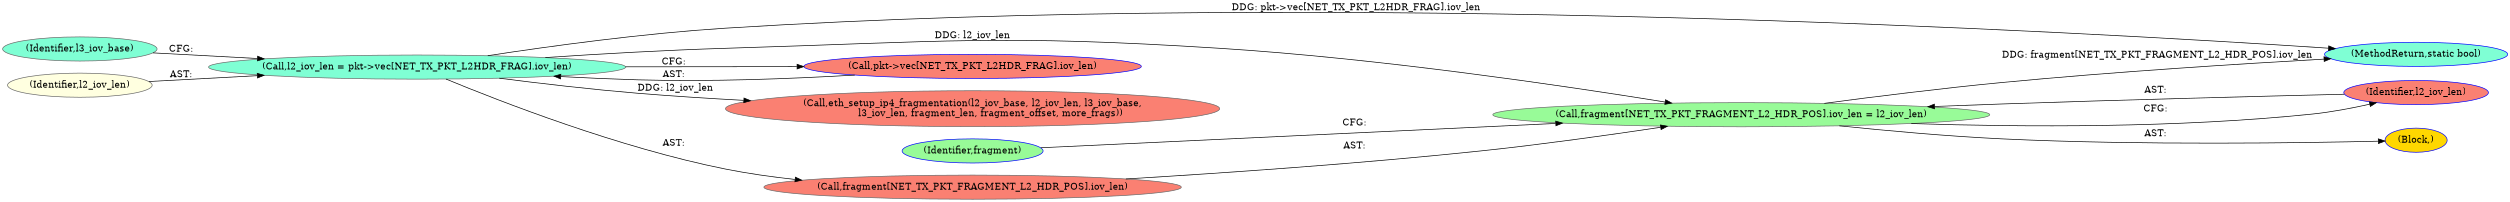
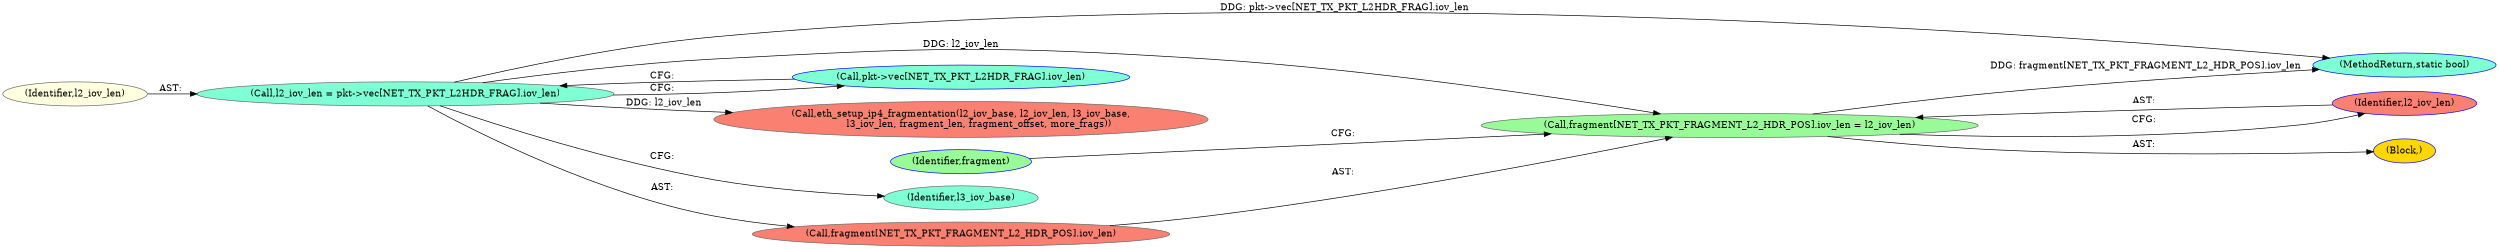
(205, 56) -> (655, 168)
(973, 66) -> (961, 77)
(675, 75) -> (664, 76)
